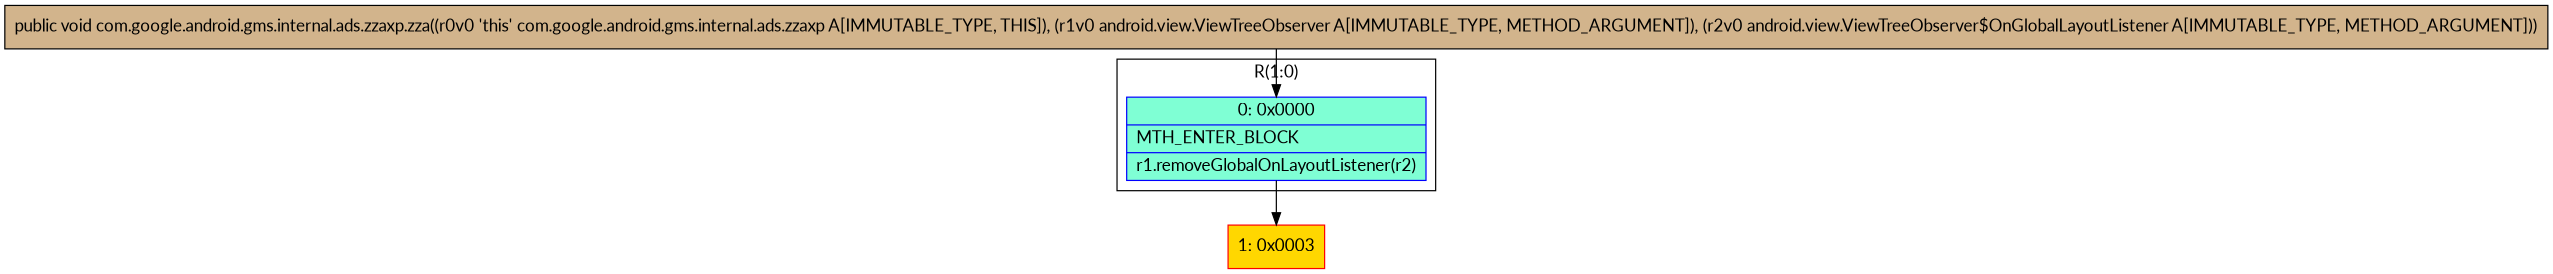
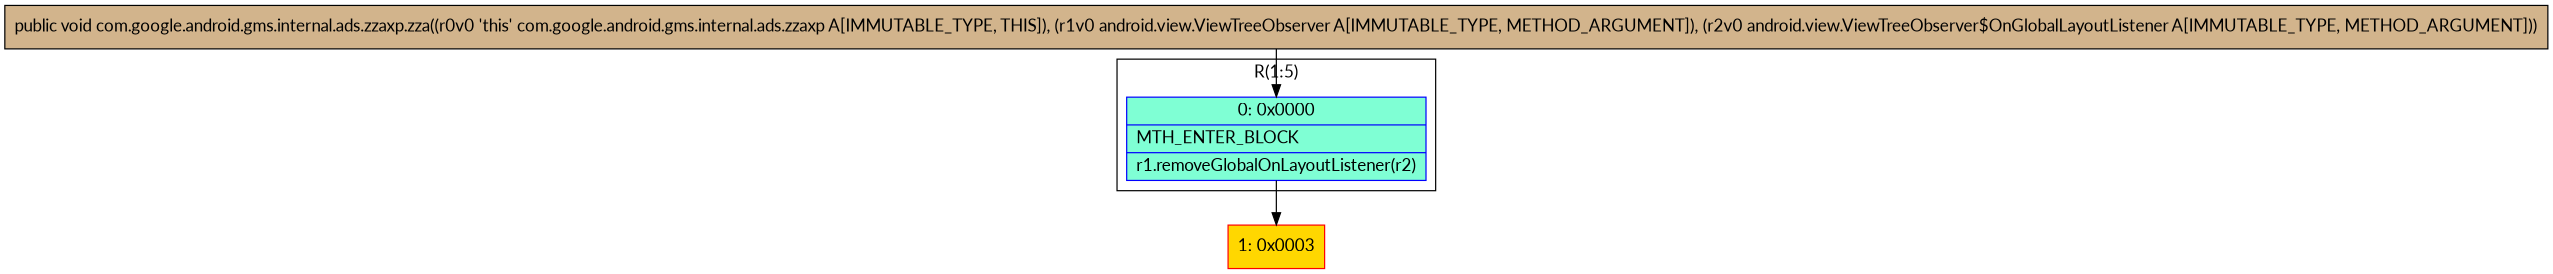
(1276, 73) -> (1276, 73)
